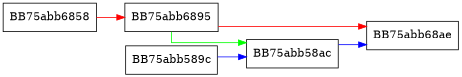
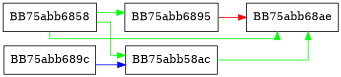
(107, 17) -> (107, 13)
none -> (160, 39)
(200, 43) -> (111, 34)
(349, 45) -> (273, 60)
(171, 60) -> (50, 60)
